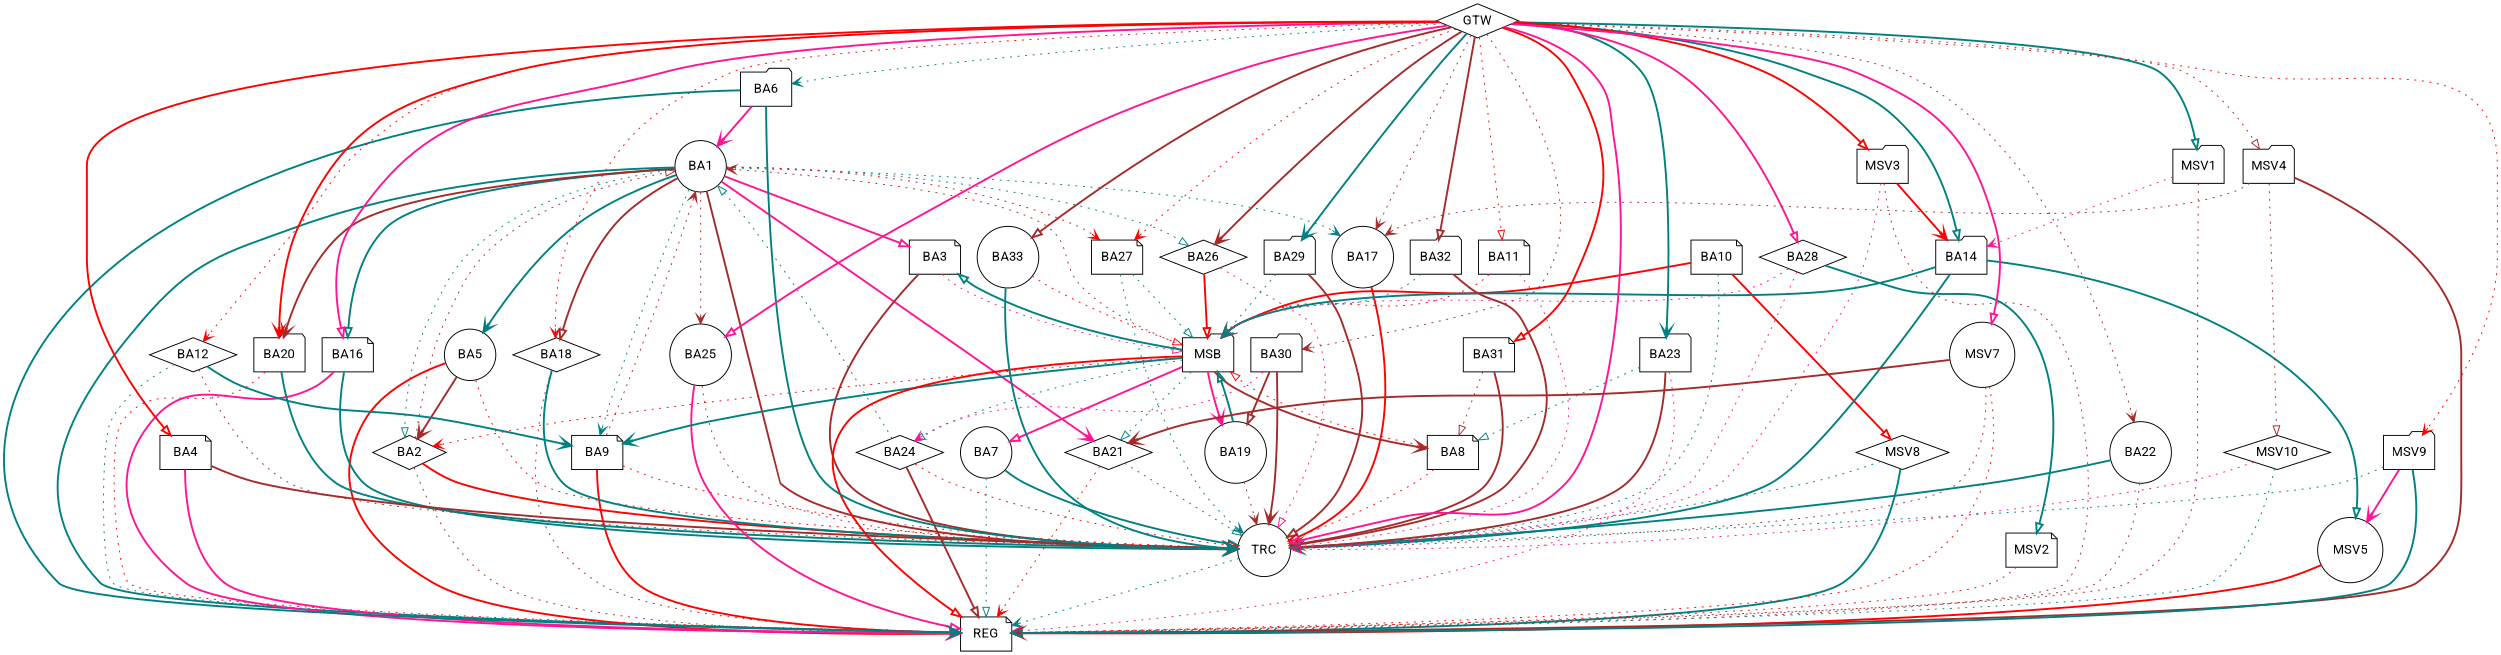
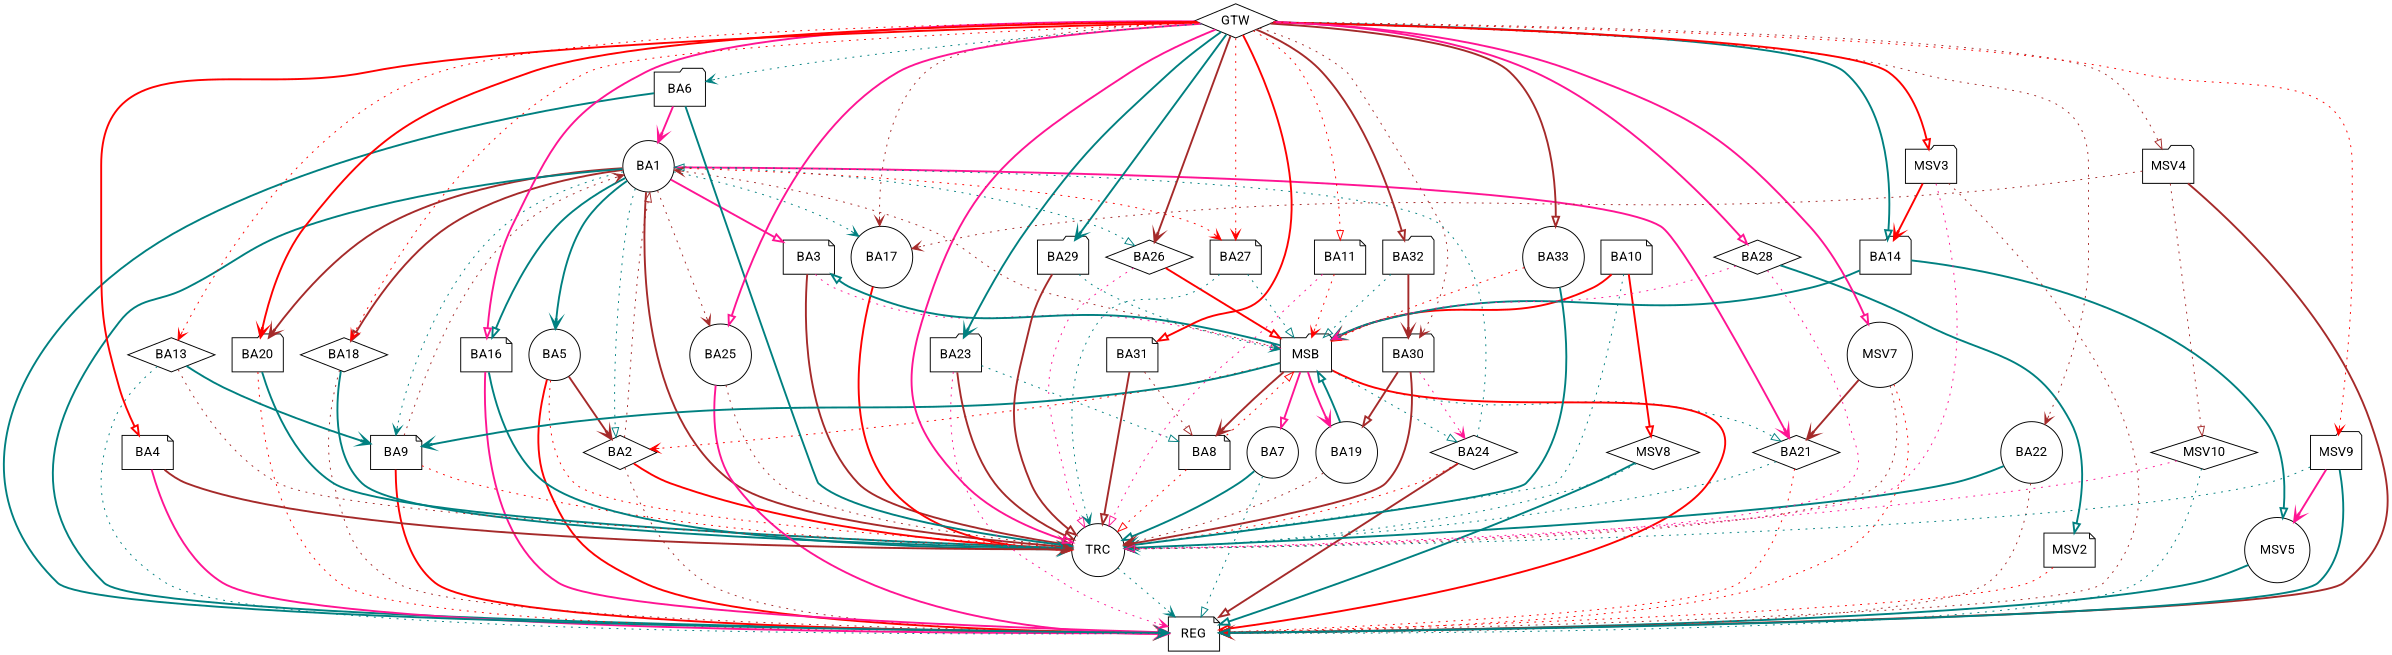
(2199, 166) -> none
(193, 355) -> (171, 355)
(1522, 466) -> (1408, 301)
(1765, 485) -> none
(1674, 626) -> (1741, 621)
